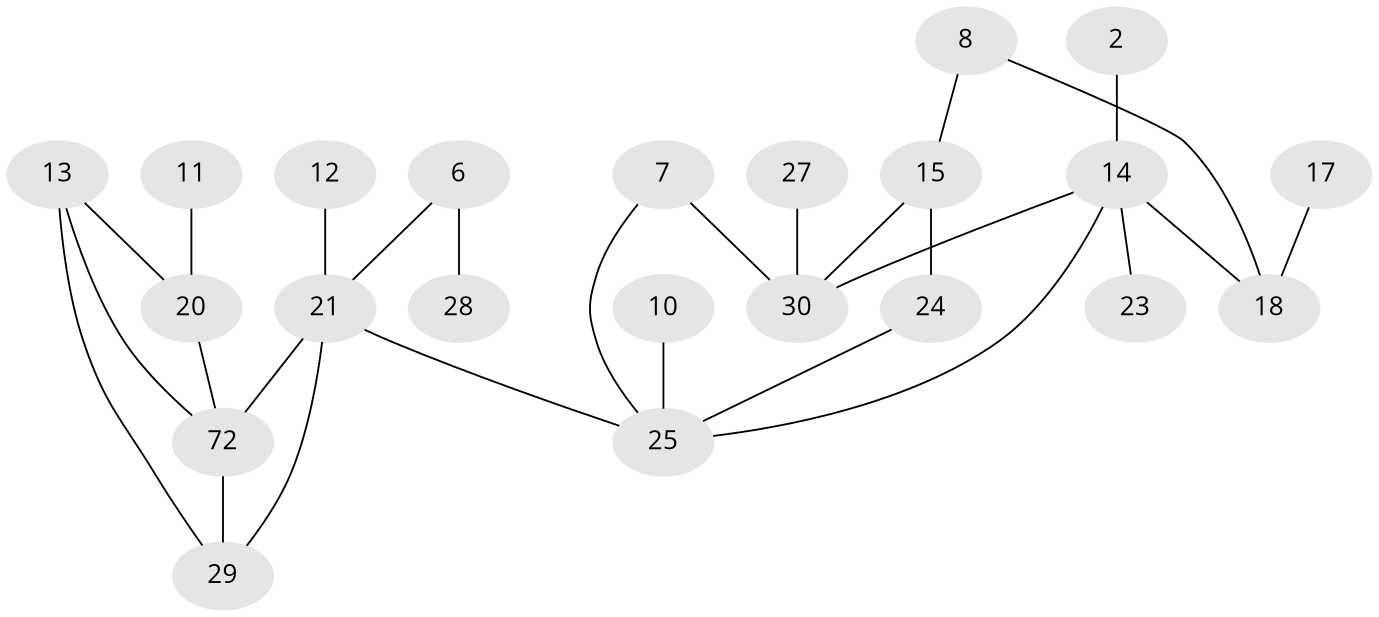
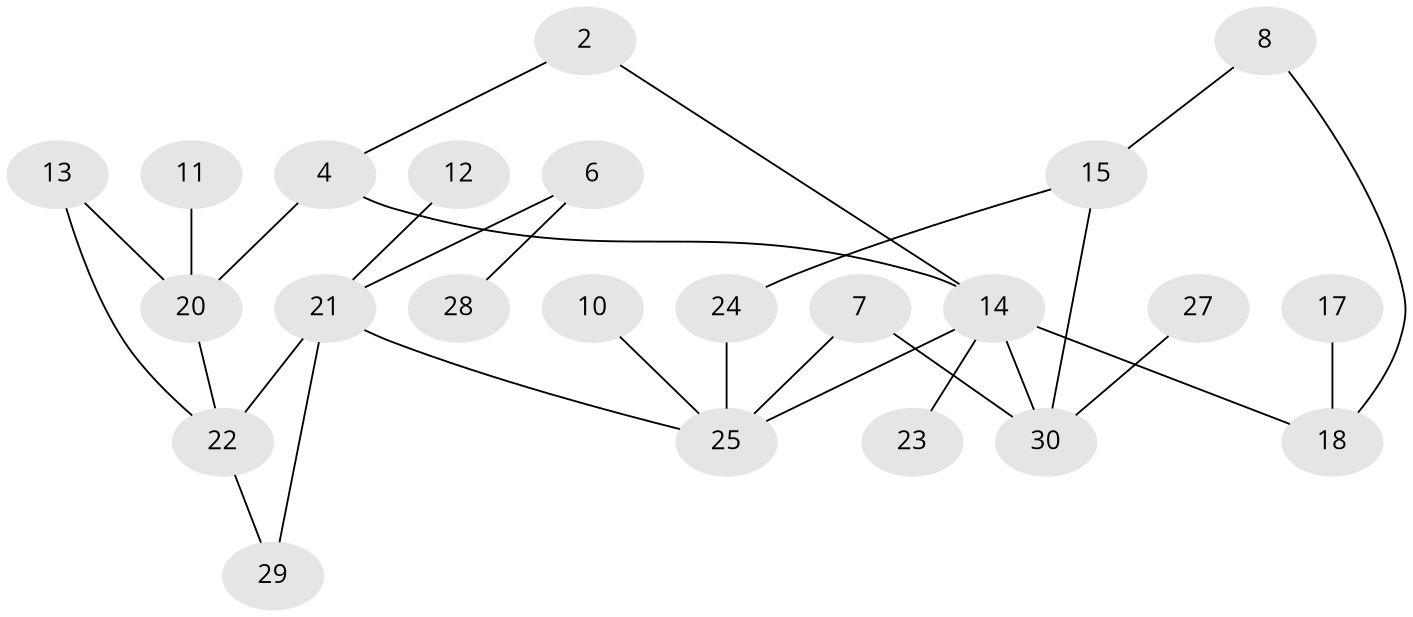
none -> (325, 175)
(102, 388) -> none
(223, 442) -> (223, 442)
